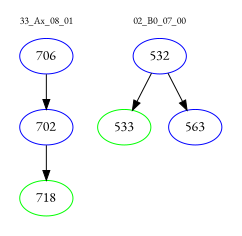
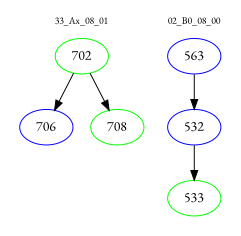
(160, 21) -> (194, 21)
(46, 87) -> (66, 87)
(175, 87) -> (194, 87)
(46, 127) -> (82, 56)
(46, 198) -> (117, 127)
